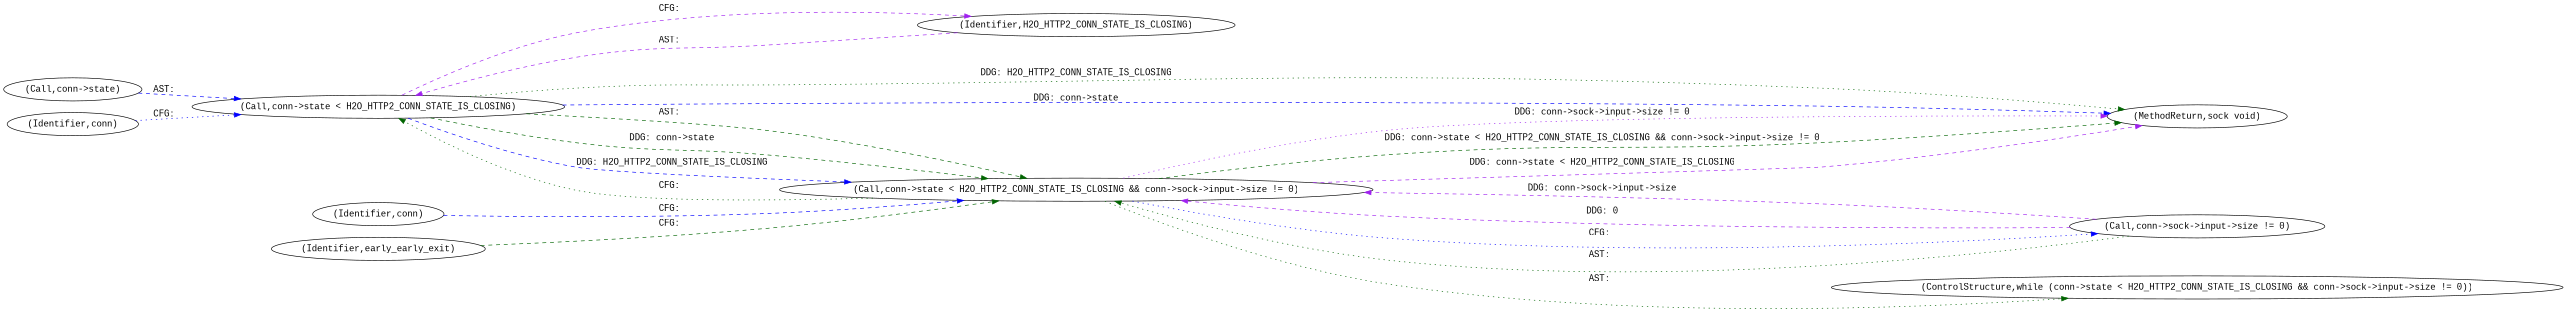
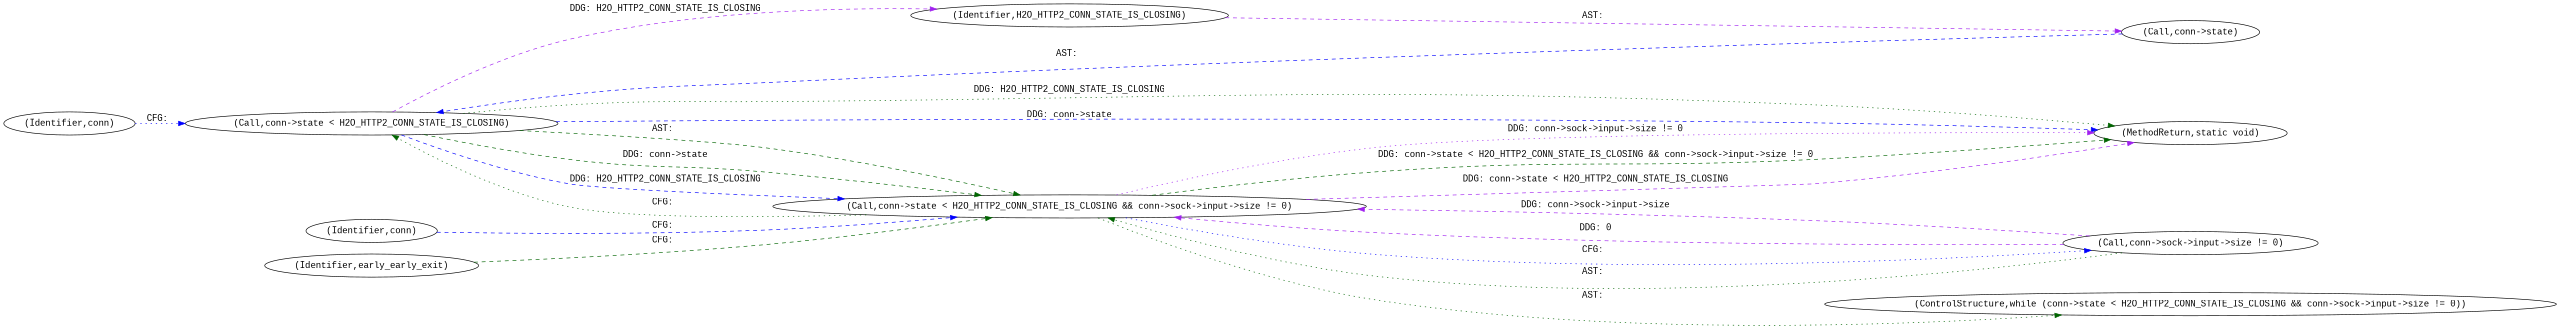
(672, 9) -> (665, 9)
(687, 48) -> (1670, 24)
(2197, 116) -> (2191, 133)
